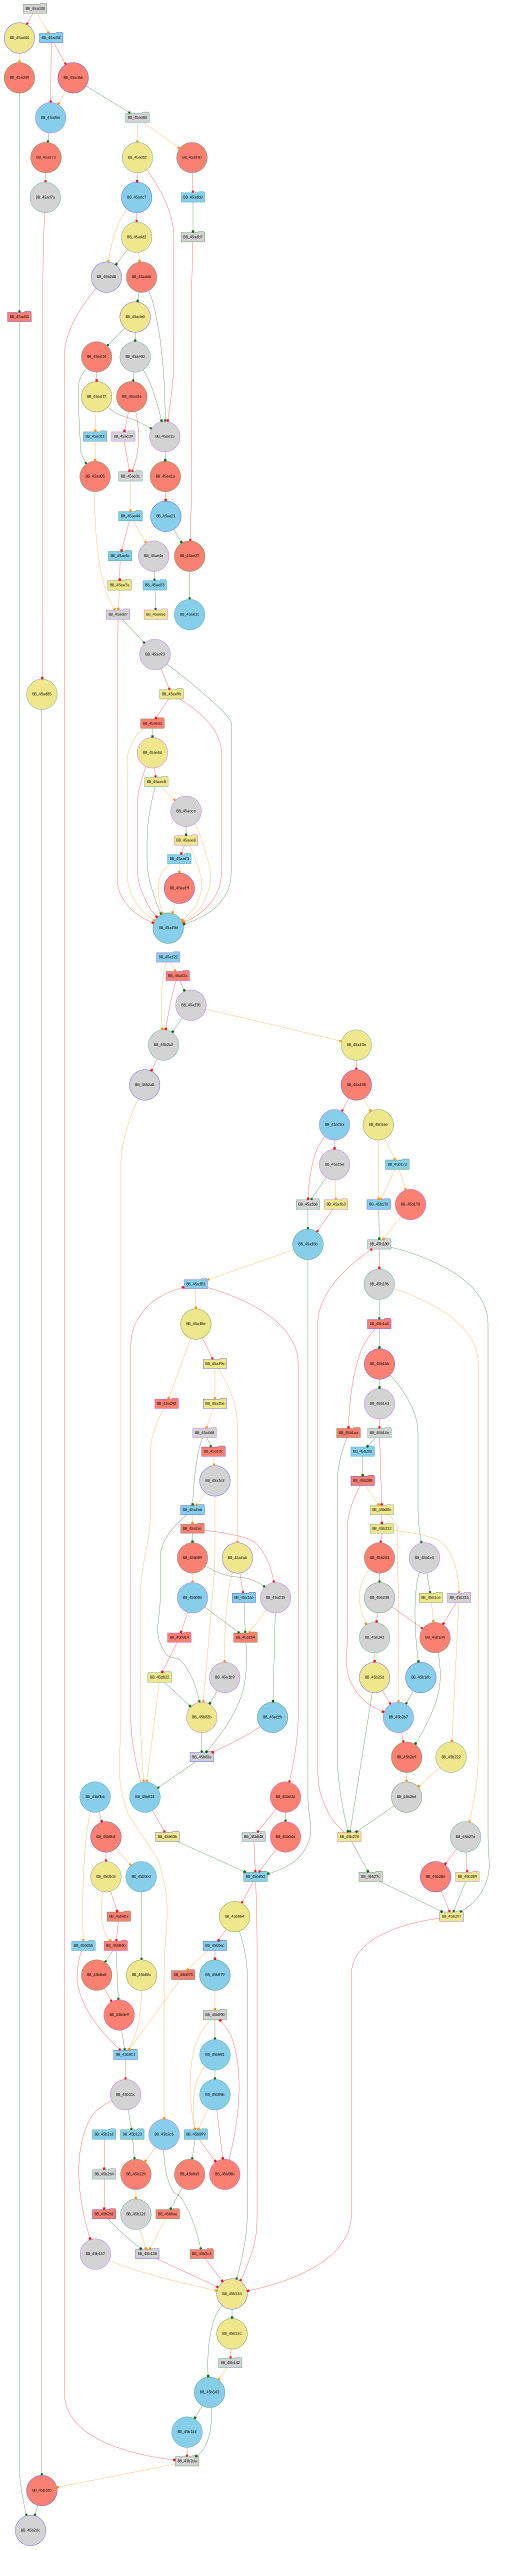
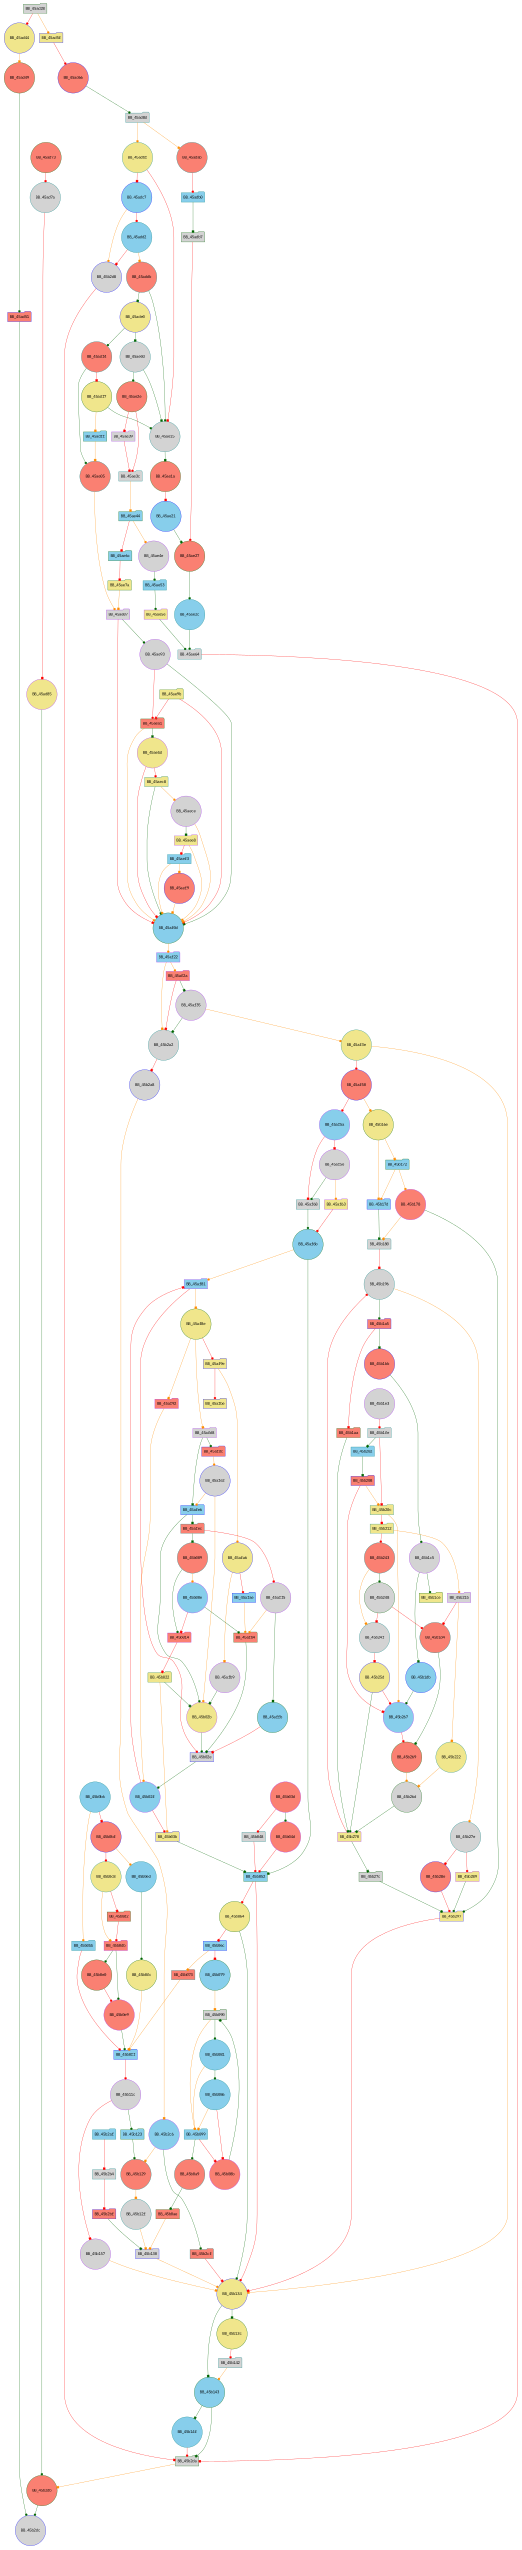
(51, 38) -> (51, 38)
(51, 118) -> none
(137, 237) -> (137, 237)
(122, 256) -> (122, 256)
(165, 437) -> (165, 437)
none -> (190, 654)
(165, 678) -> (154, 693)
(42, 694) -> (42, 694)
none -> (168, 947)
(215, 1383) -> (215, 1383)
(380, 1383) -> none
(210, 1417) -> (197, 1383)
(298, 1509) -> (141, 1521)
(192, 1518) -> (192, 1518)
(318, 1535) -> (328, 1559)
(488, 1556) -> (498, 1550)
(234, 1577) -> (173, 1599)
(432, 1611) -> none
(245, 1617) -> (245, 1617)
none -> (508, 1724)
(153, 1731) -> (164, 1756)
(145, 1797) -> (145, 1797)
(239, 2089) -> (239, 2089)
(186, 2273) -> (186, 2273)
(42, 2491) -> (42, 2491)
